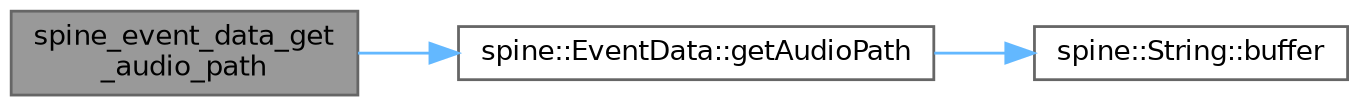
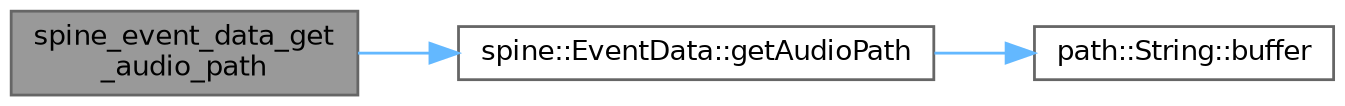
(1191, 53) -> (1184, 53)
